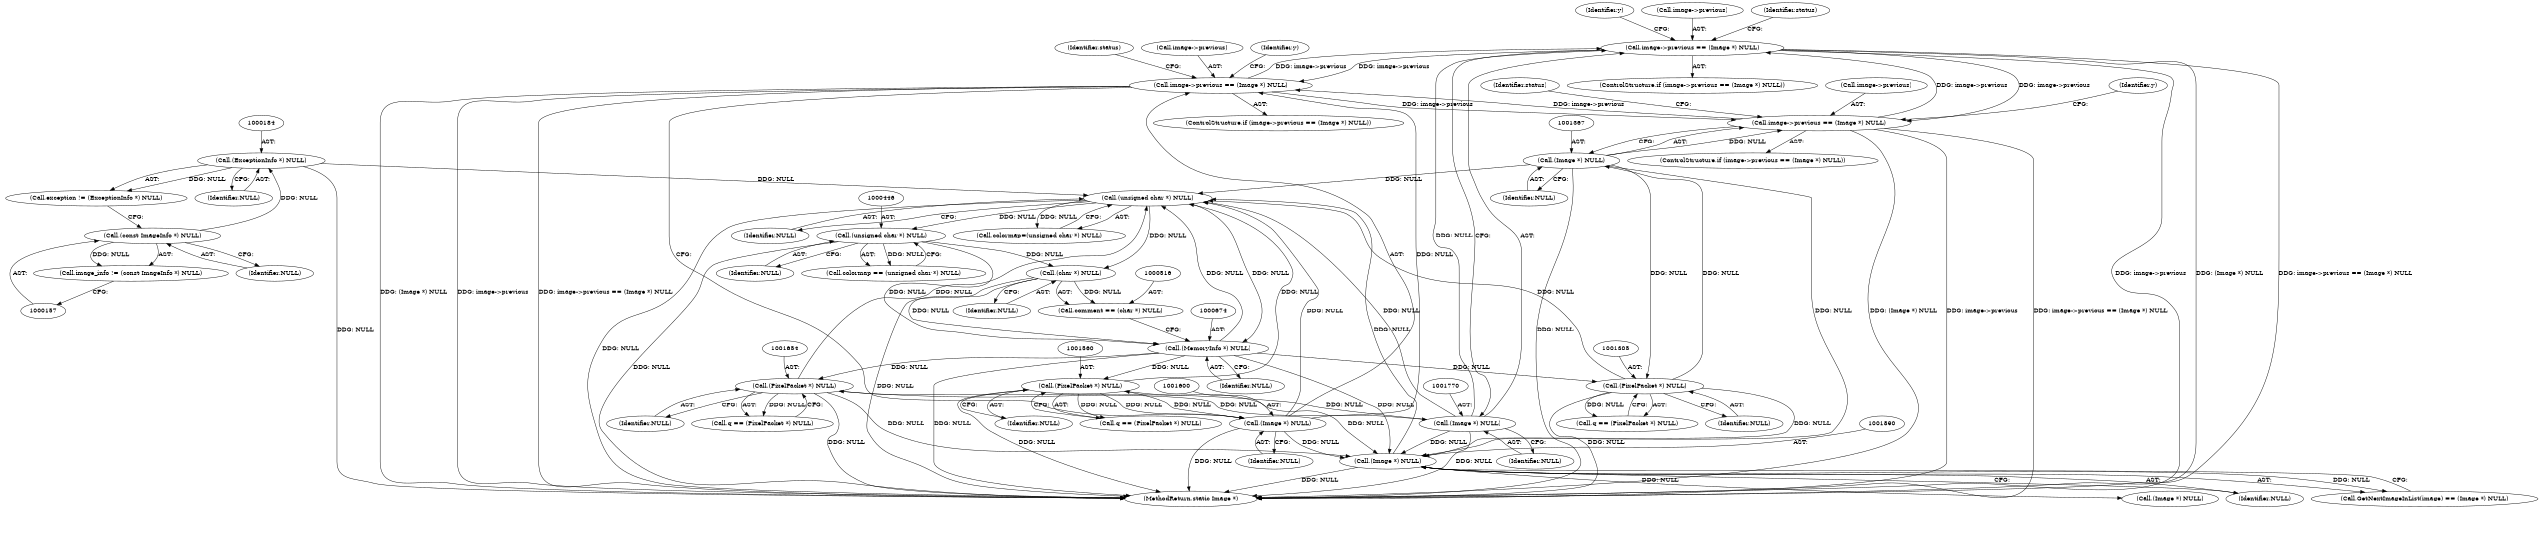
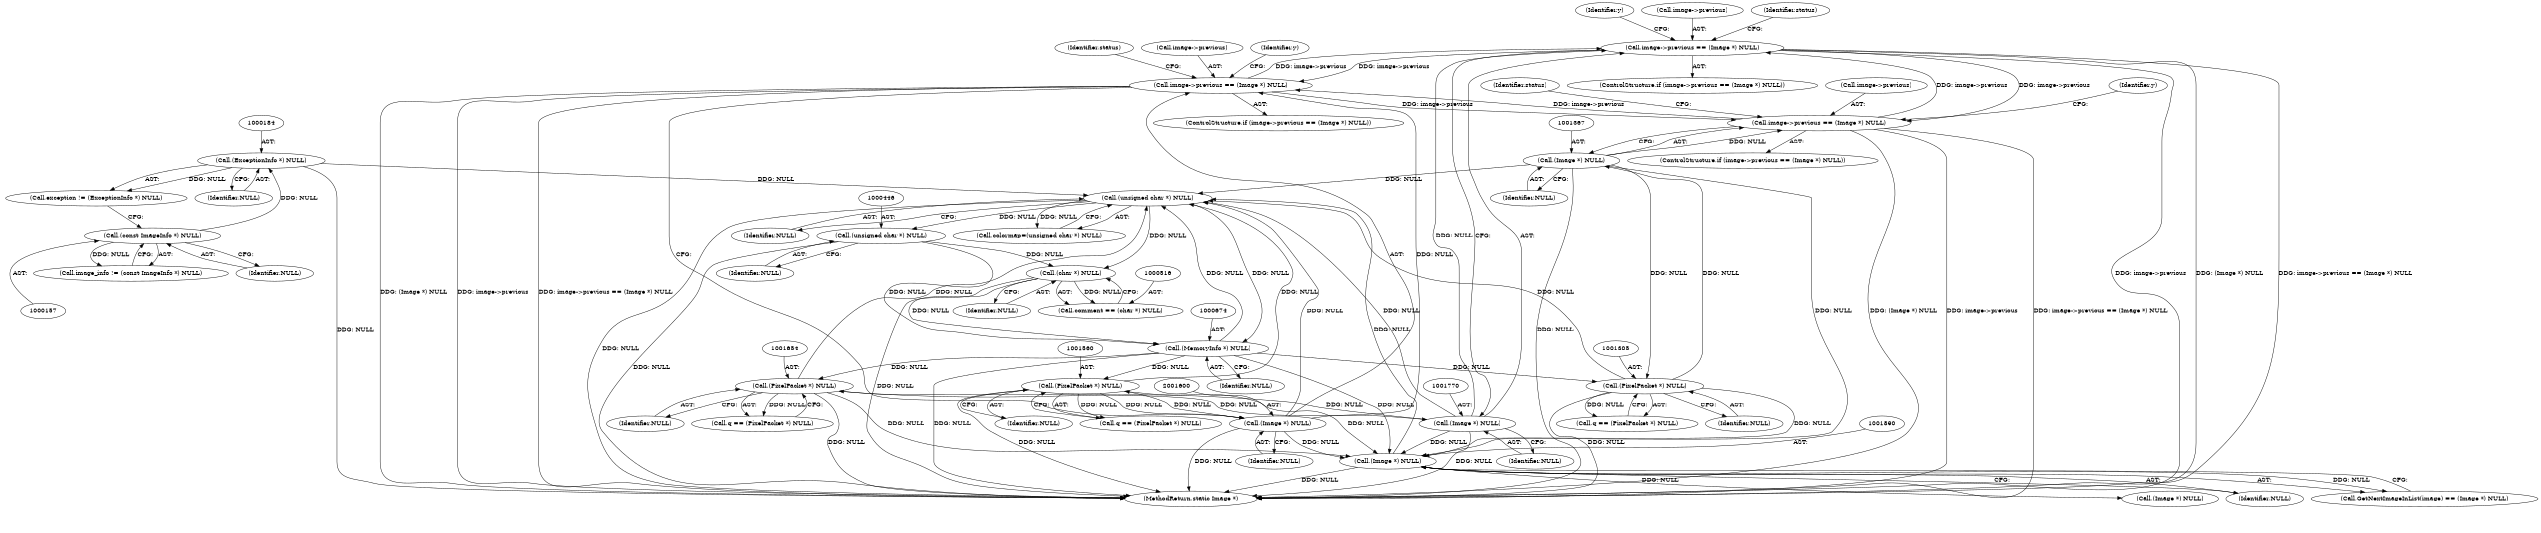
(894, 273) -> none
(87, 292) -> (135, 256)
(1157, 329) -> (1121, 290)
(1177, 386) -> (1177, 386)
